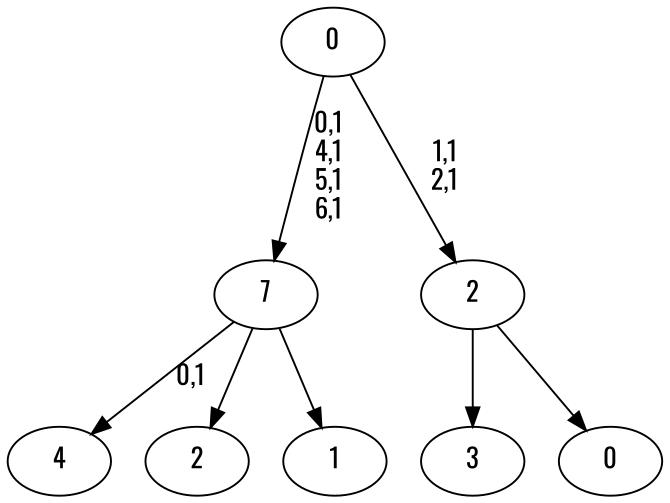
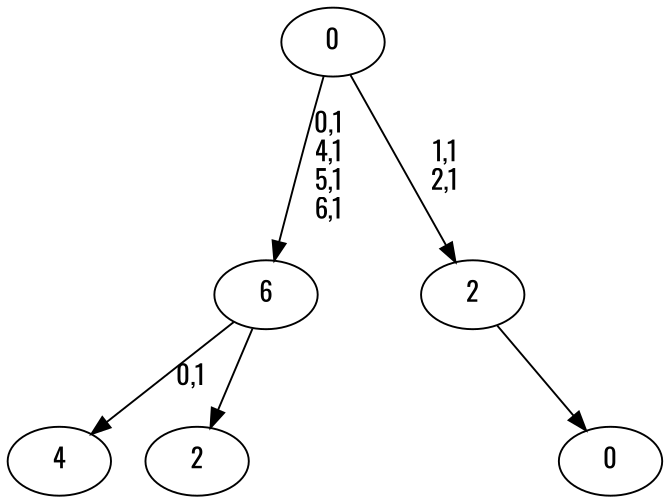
(266, 295) -> (266, 295)
(335, 461) -> none
(473, 461) -> none
